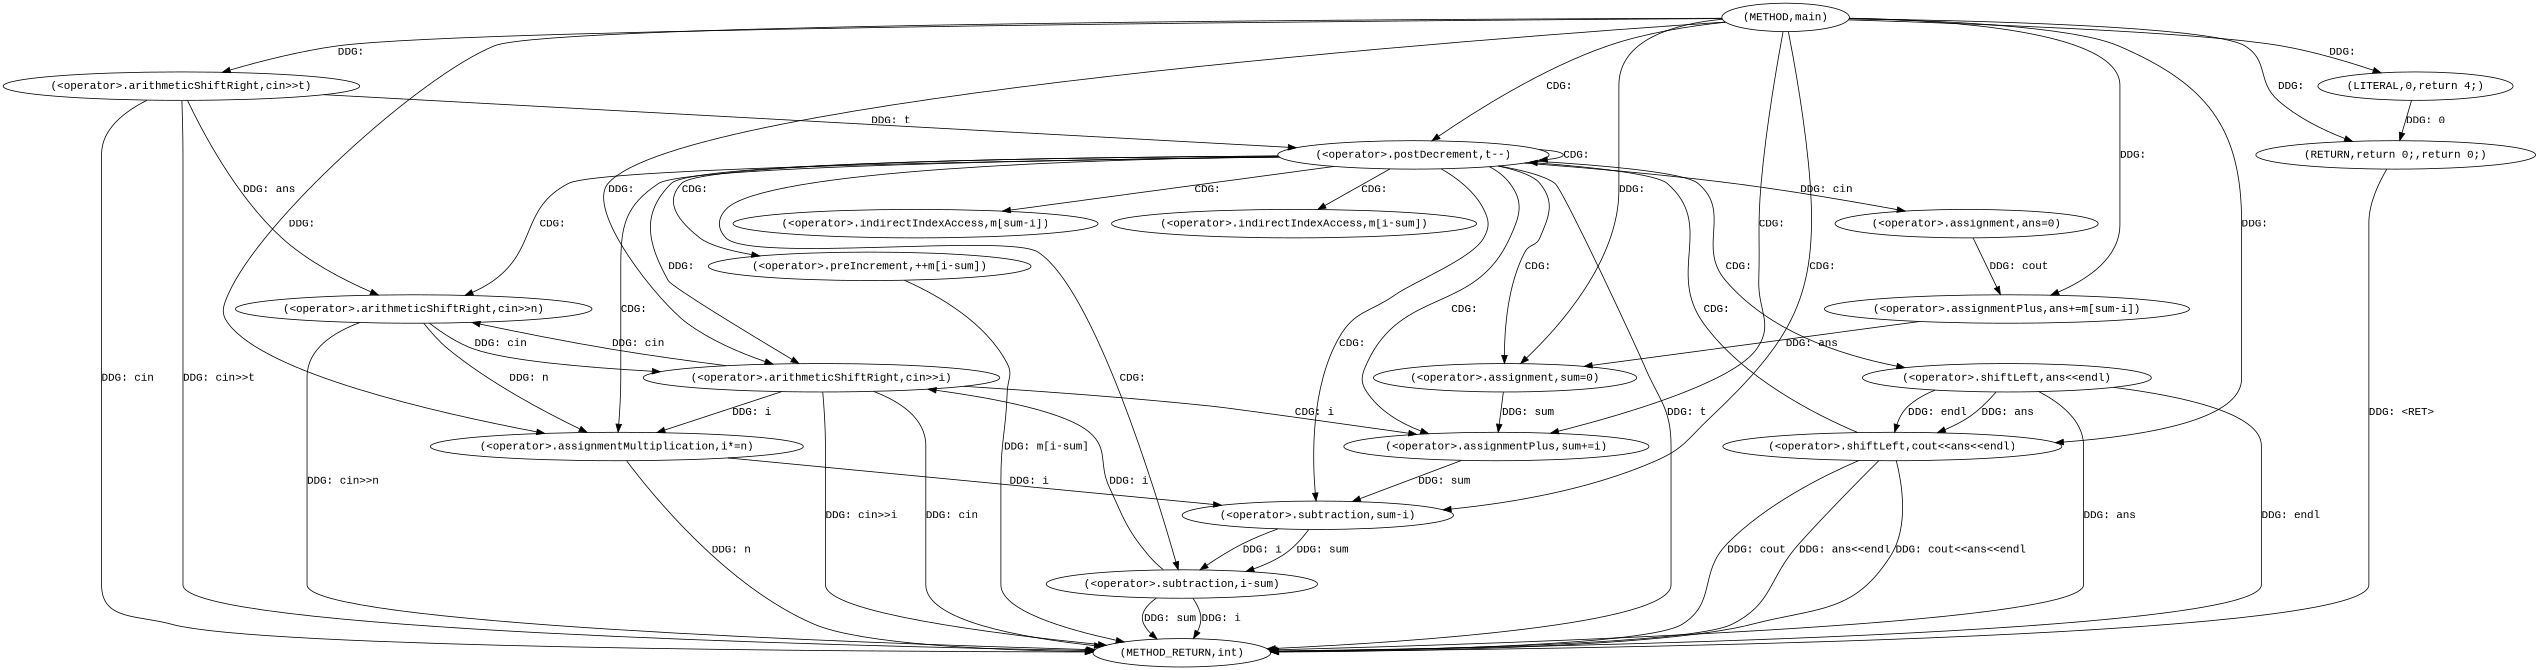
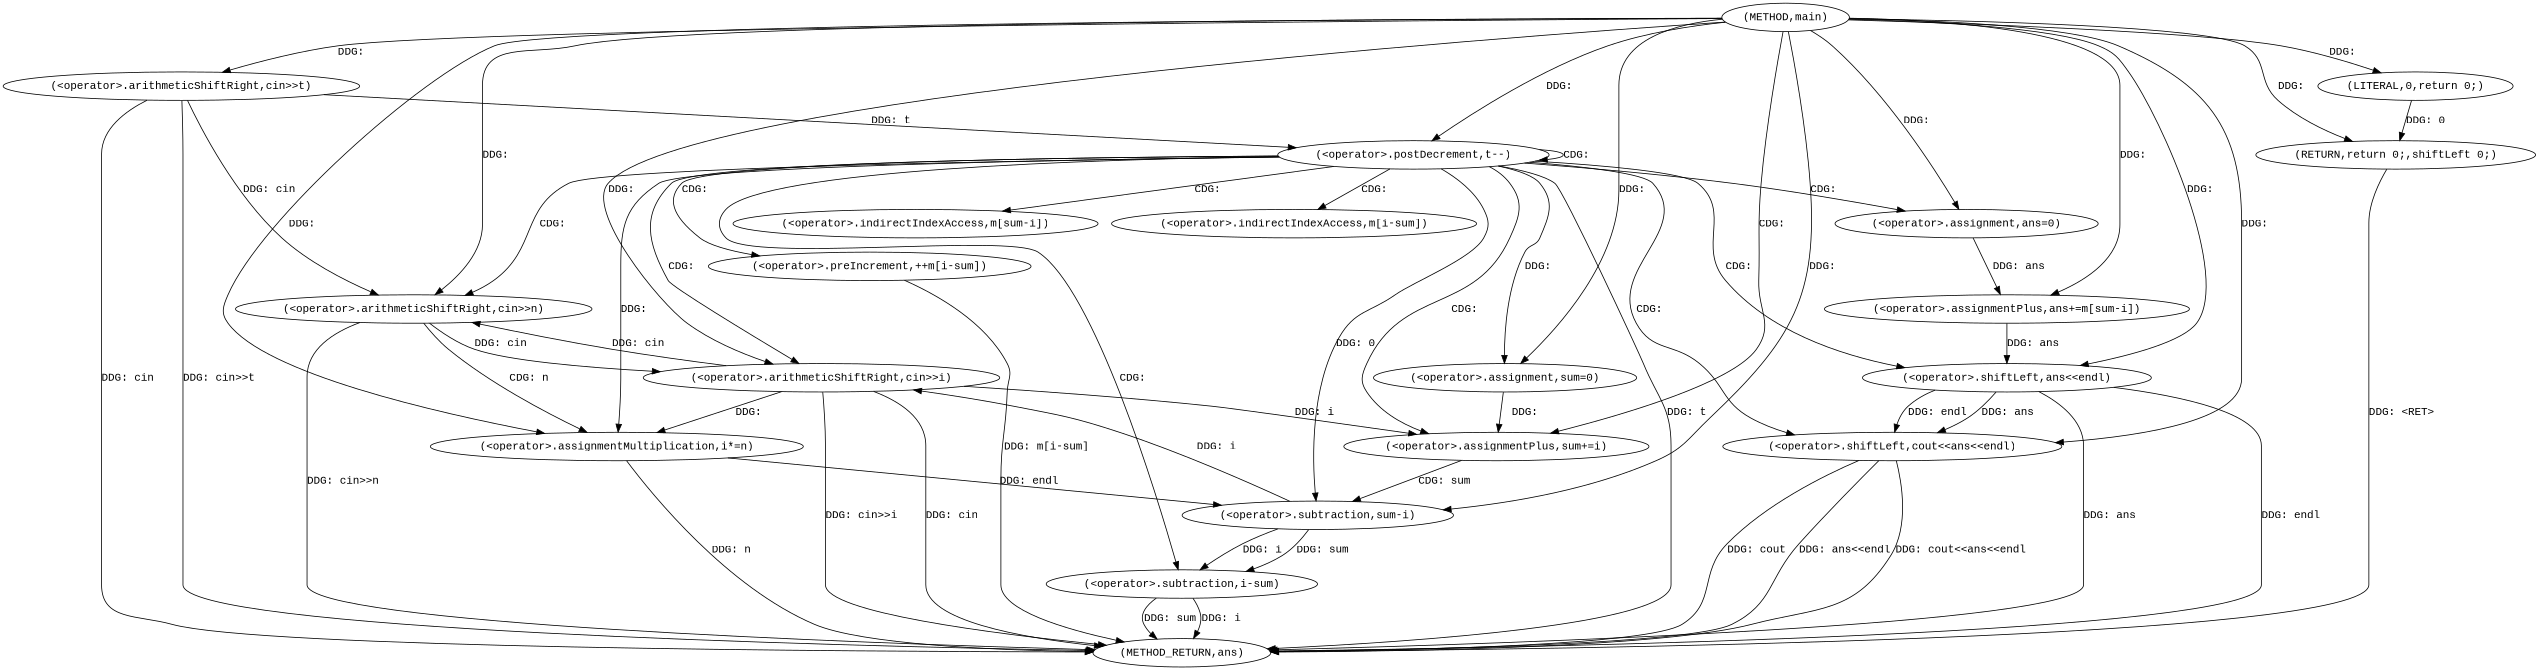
none -> (613, 42)
(1563, 86) -> (1563, 86)
(2415, 86) -> (2415, 86)
none -> (1891, 109)
none -> (2152, 113)
(2396, 155) -> (2396, 155)
(270, 189) -> (270, 189)
(1827, 189) -> (1827, 189)
(685, 266) -> (685, 266)
(1541, 266) -> (1541, 266)
(1826, 266) -> (1826, 266)
(2019, 266) -> (2019, 266)
(1689, 281) -> (1633, 282)
(637, 309) -> (637, 309)
(1356, 343) -> (1356, 343)
(1748, 344) -> (2007, 339)
(529, 378) -> (529, 378)
(752, 412) -> (752, 412)
(1315, 412) -> (1315, 412)
(1528, 412) -> (1528, 412)
(1089, 432) -> (1111, 429)
(1029, 481) -> (1029, 481)
(1445, 481) -> (1445, 481)
(1182, 653) -> (1182, 653)
